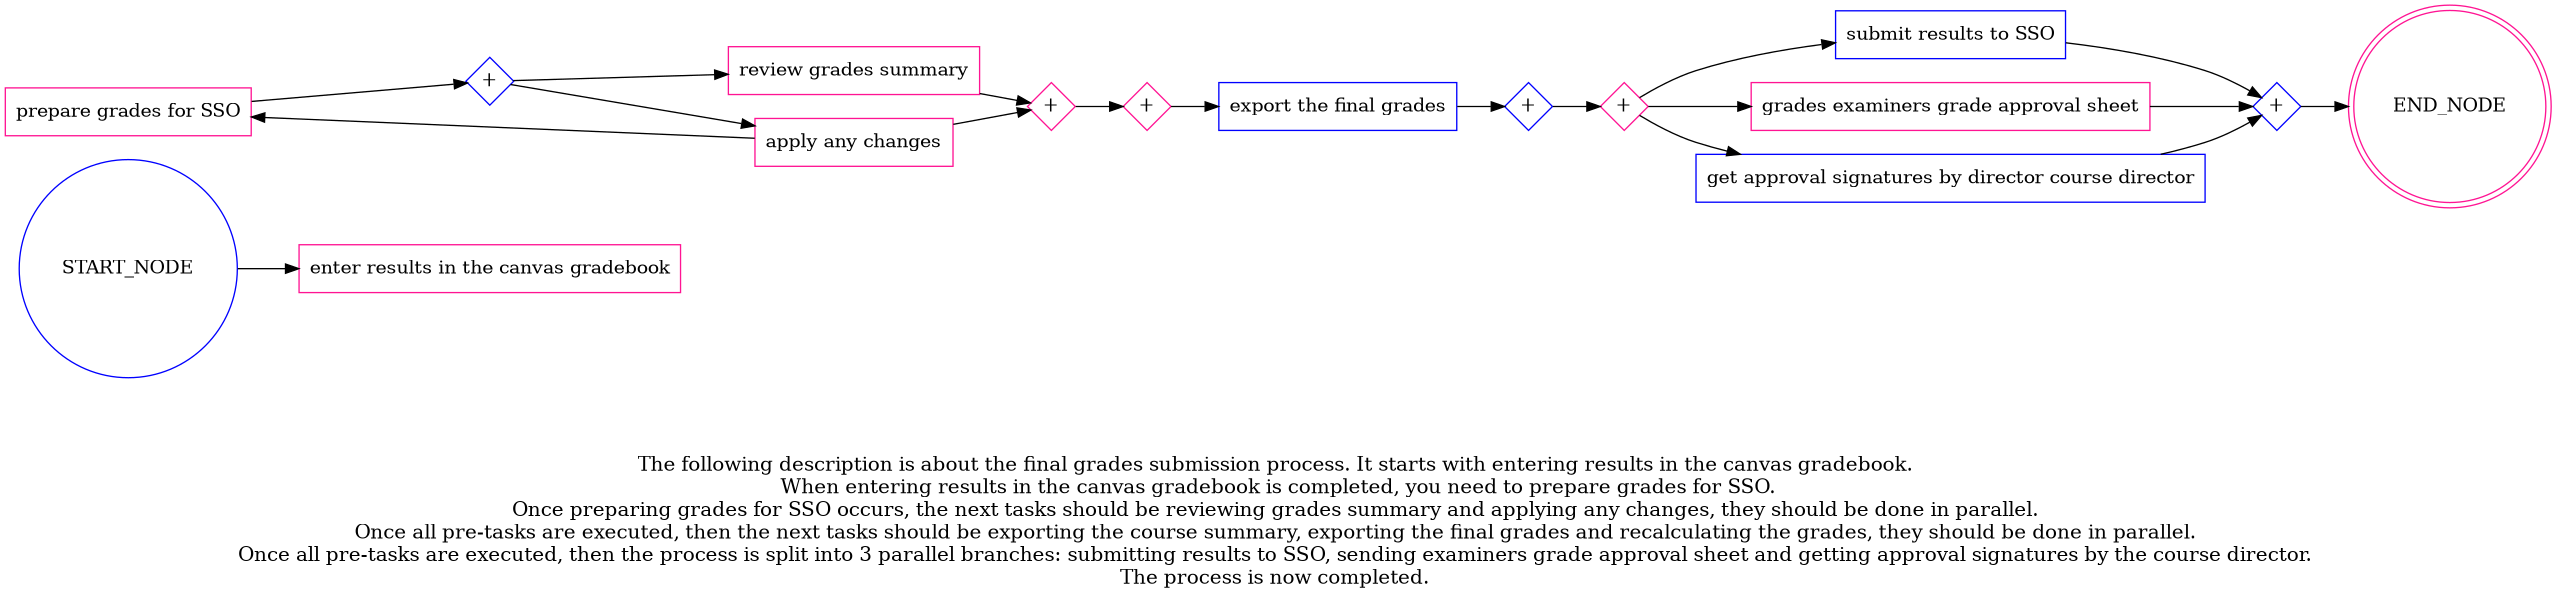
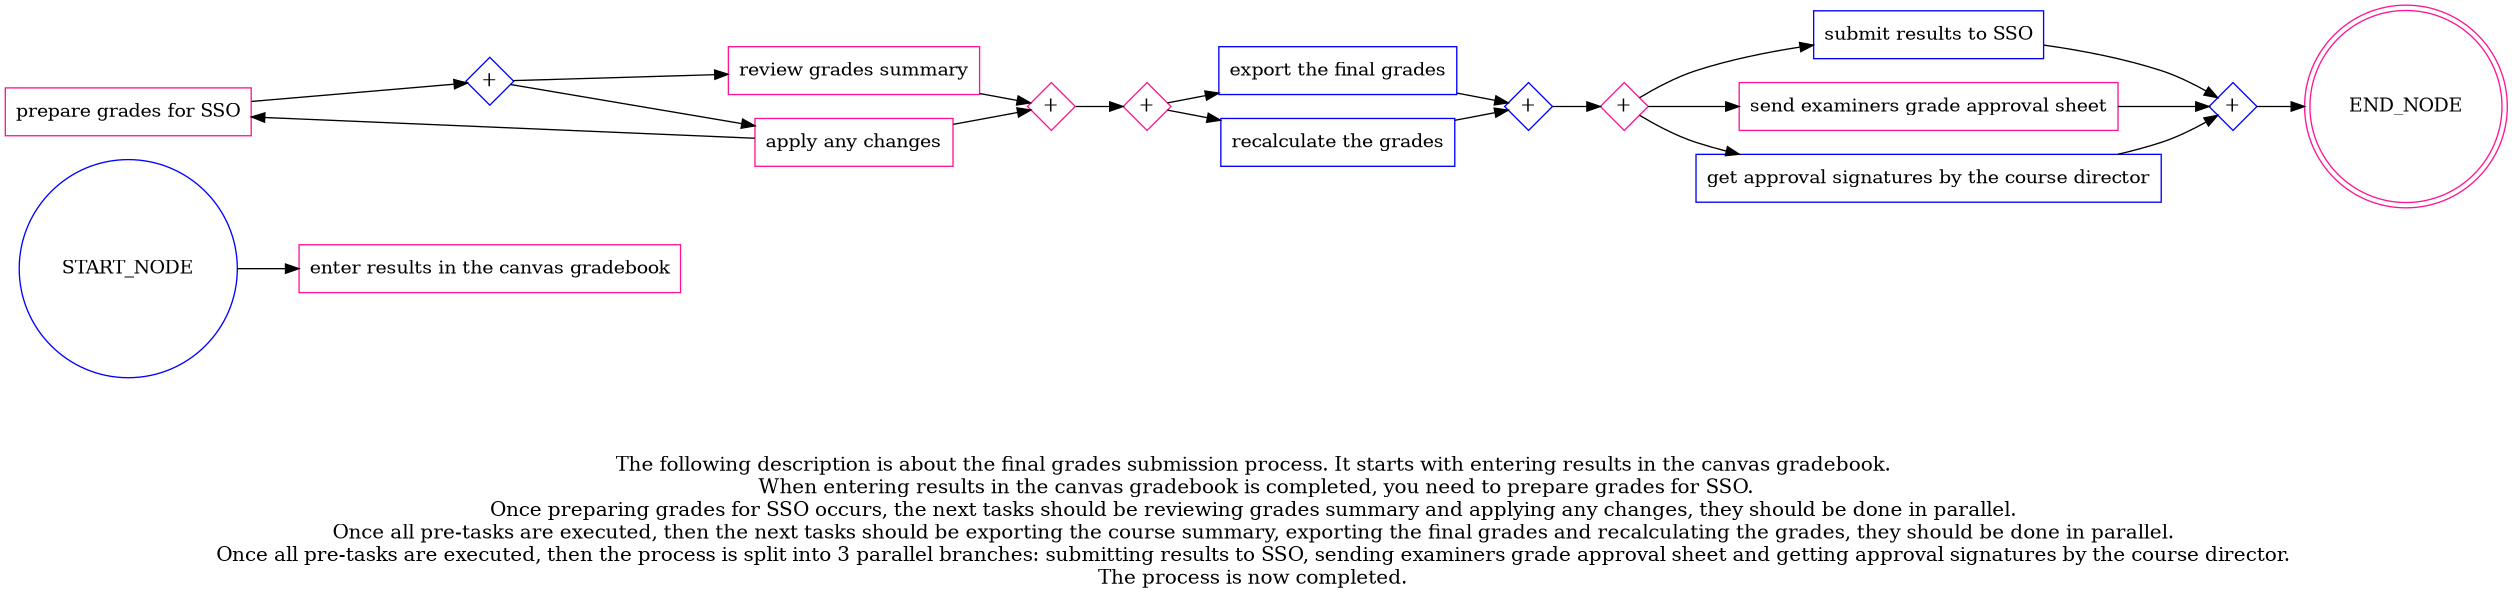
(1951, 107) -> (1929, 107)
none -> (1338, 142)
(1951, 178) -> (1929, 178)
